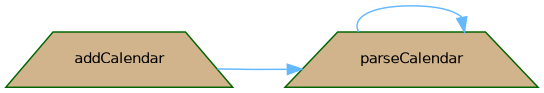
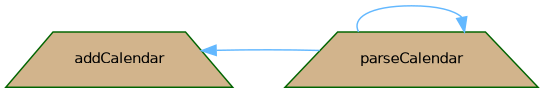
(252, 69) -> (268, 50)
